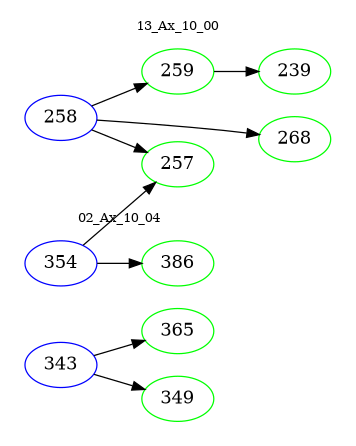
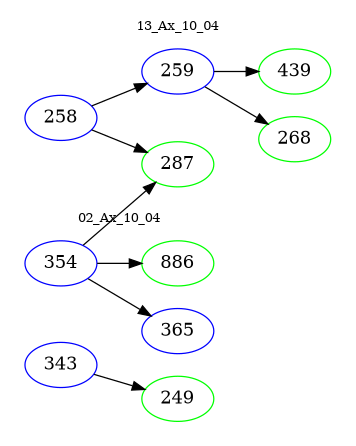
(178, 27) -> (178, 27)
(178, 71) -> (178, 71)
(295, 71) -> (295, 71)
(172, 126) -> (231, 102)
(178, 164) -> (178, 164)
(178, 263) -> (178, 263)
(178, 331) -> (178, 331)
(113, 350) -> (114, 294)
(178, 399) -> (178, 399)
